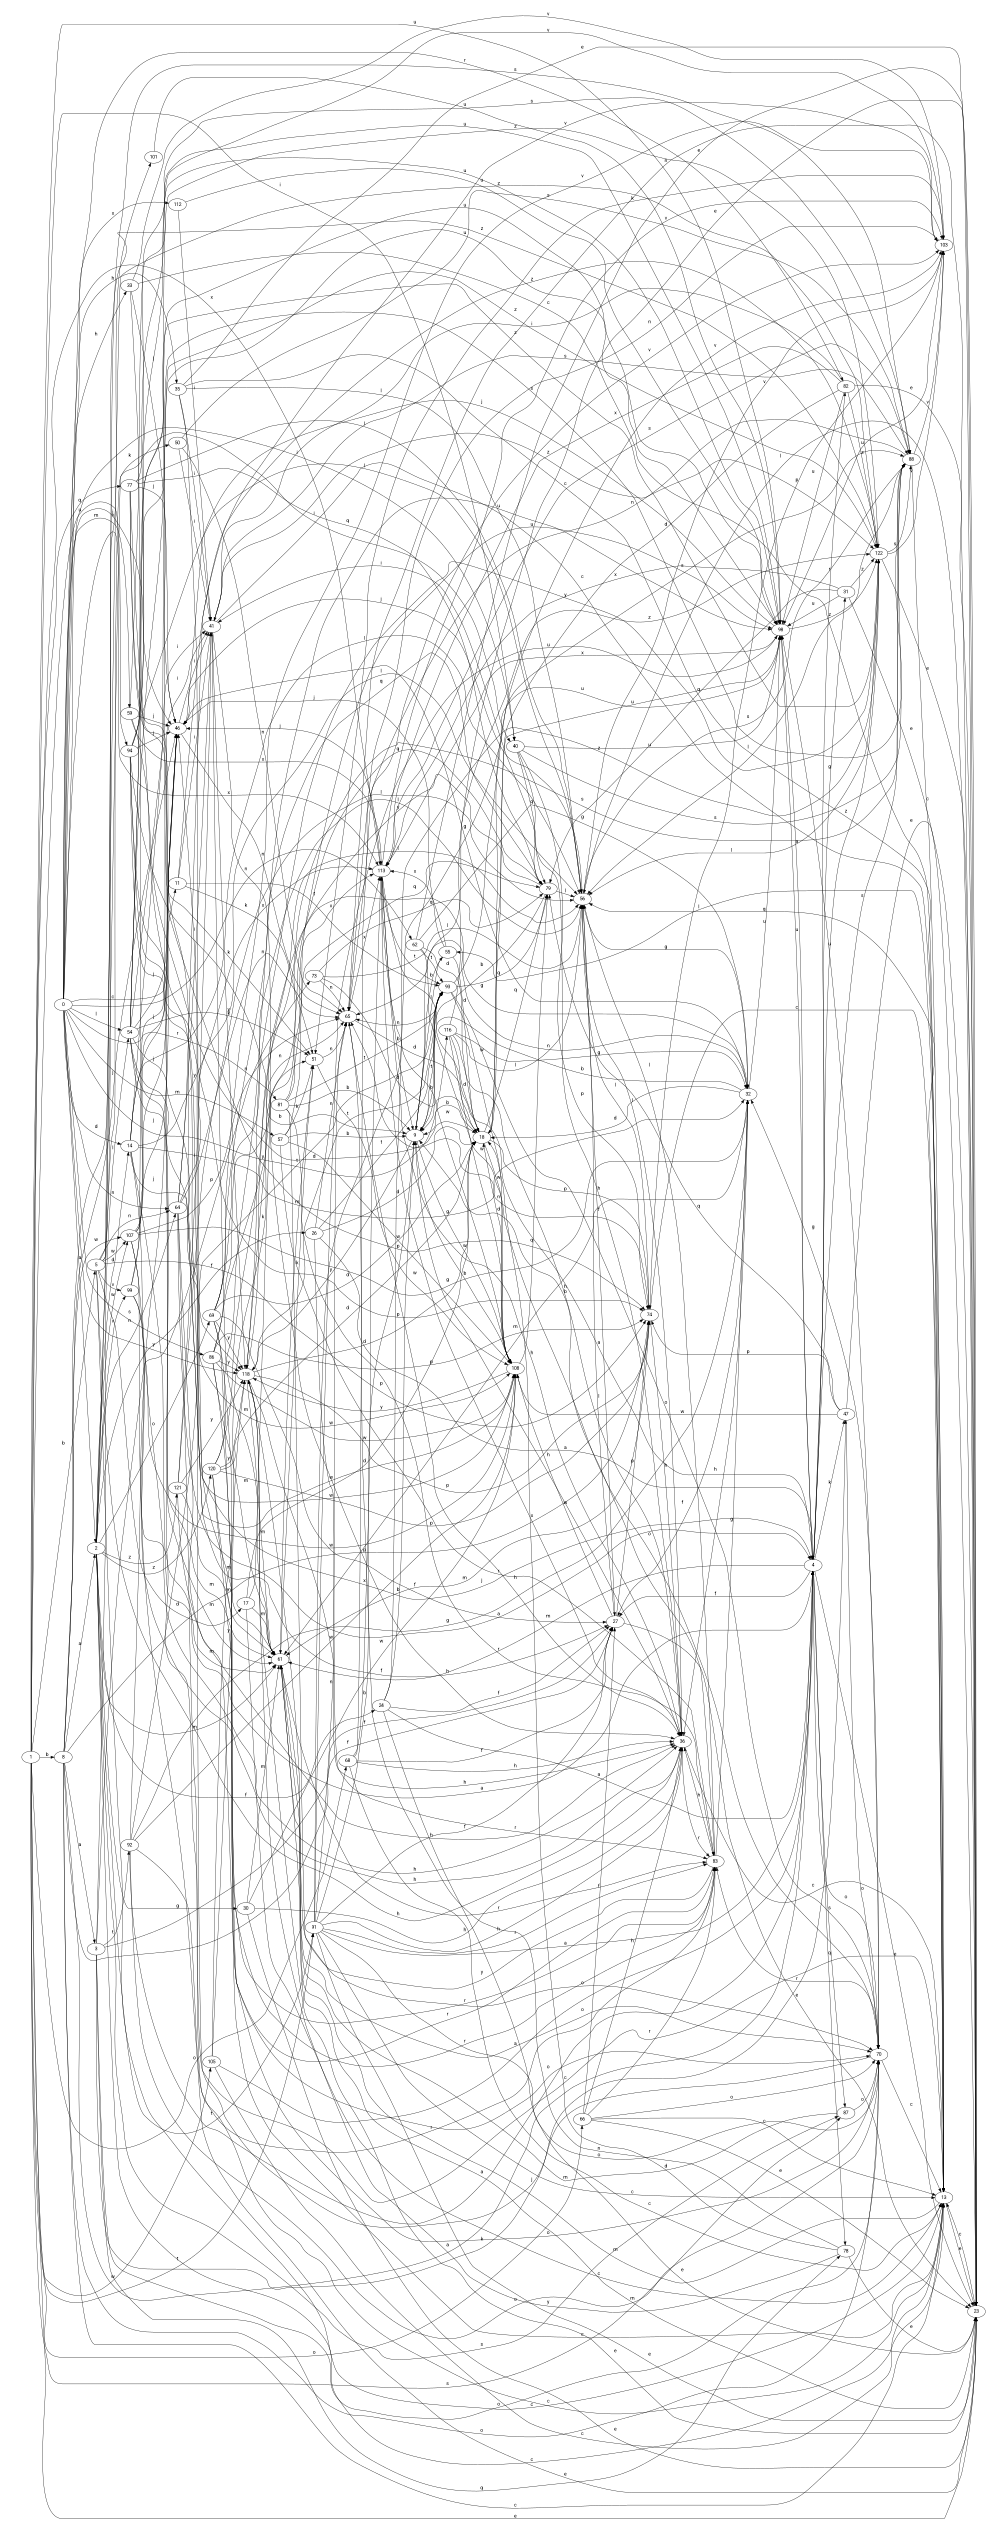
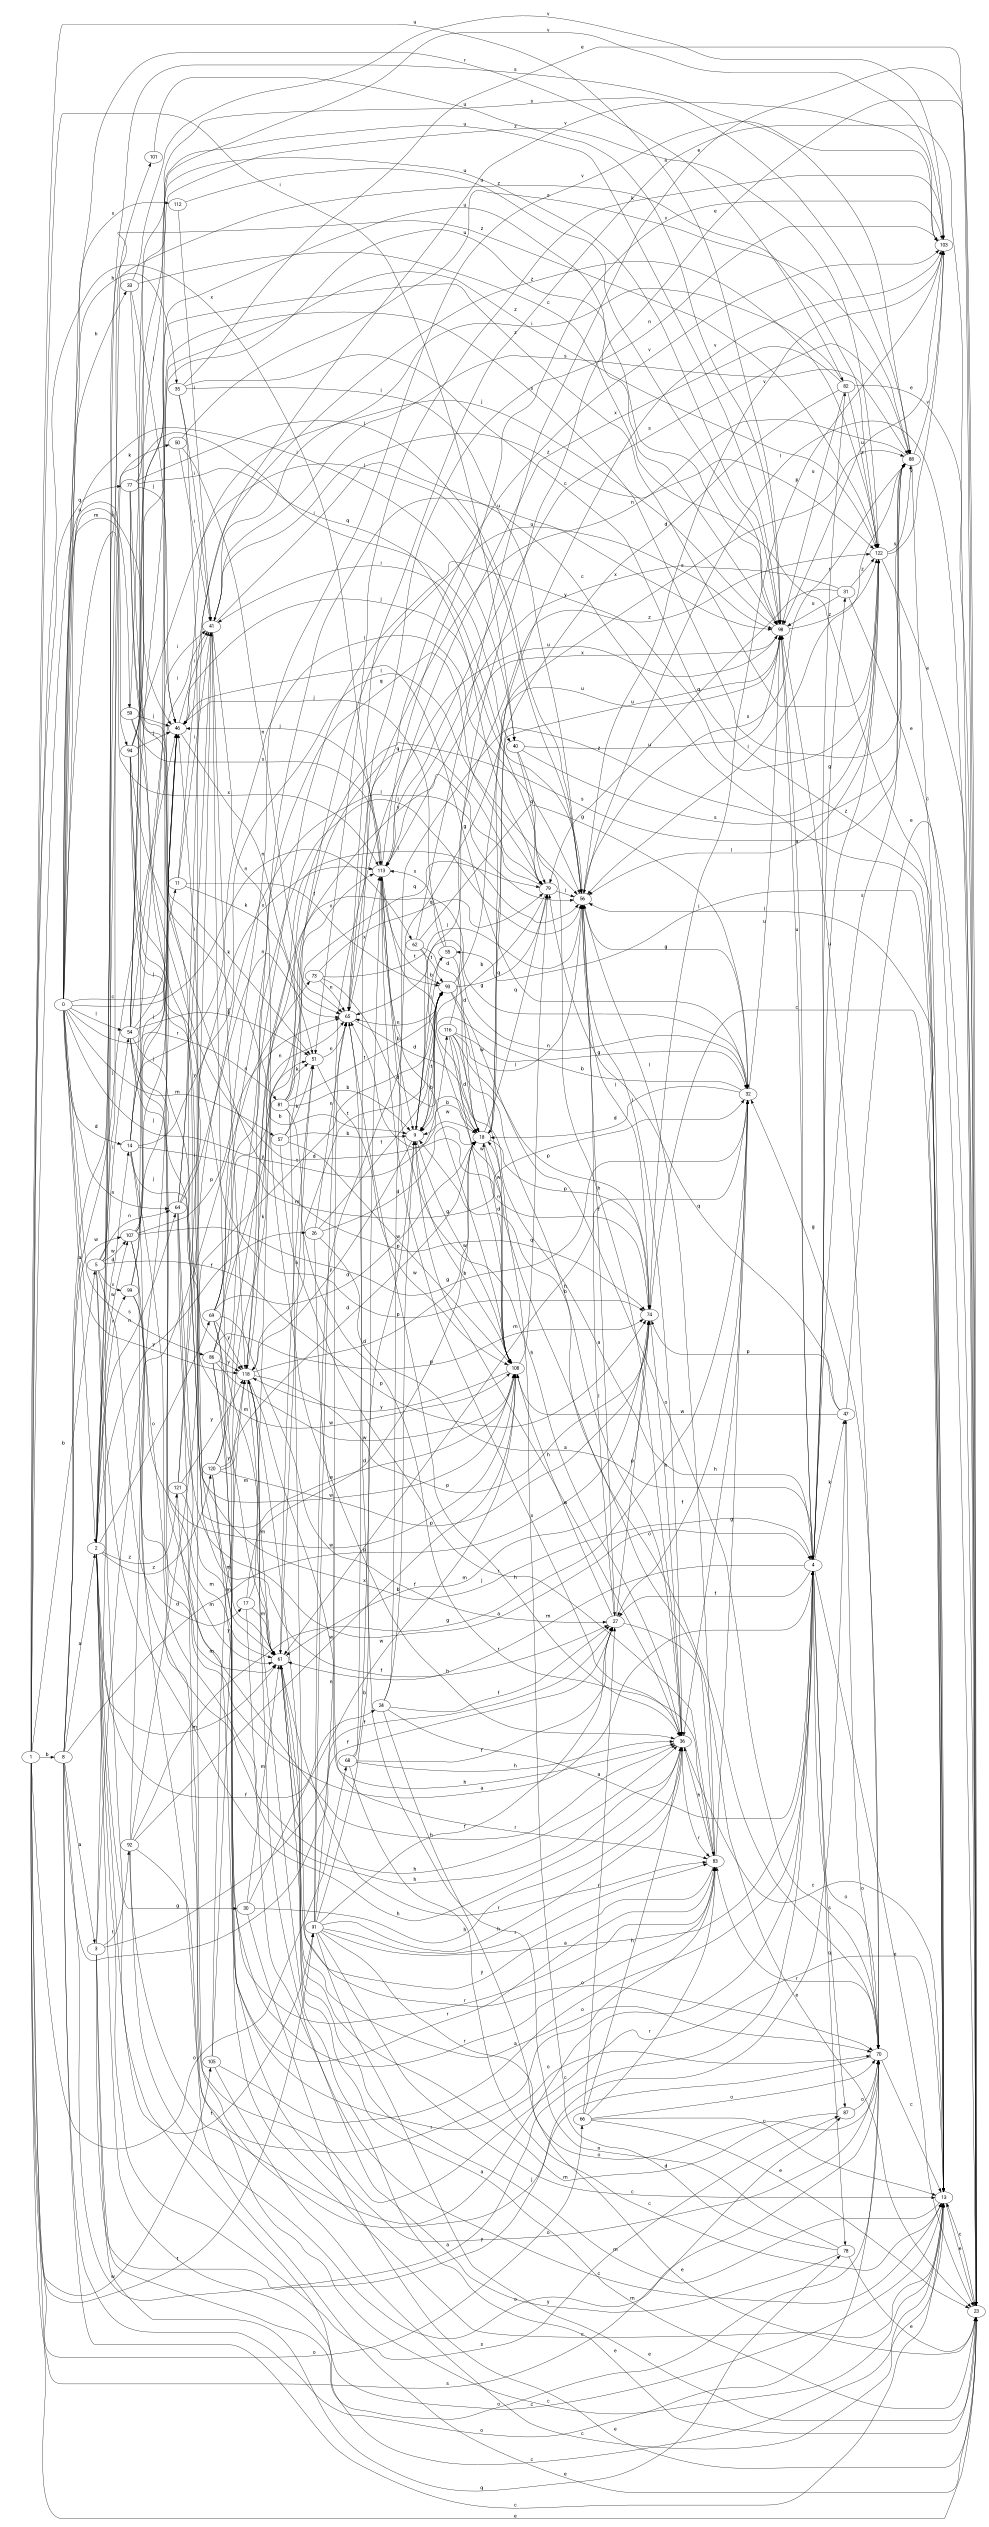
(764, 909) -> (764, 909)
(558, 1022) -> (564, 1172)
none -> (297, 1074)
(482, 2239) -> (482, 2239)
